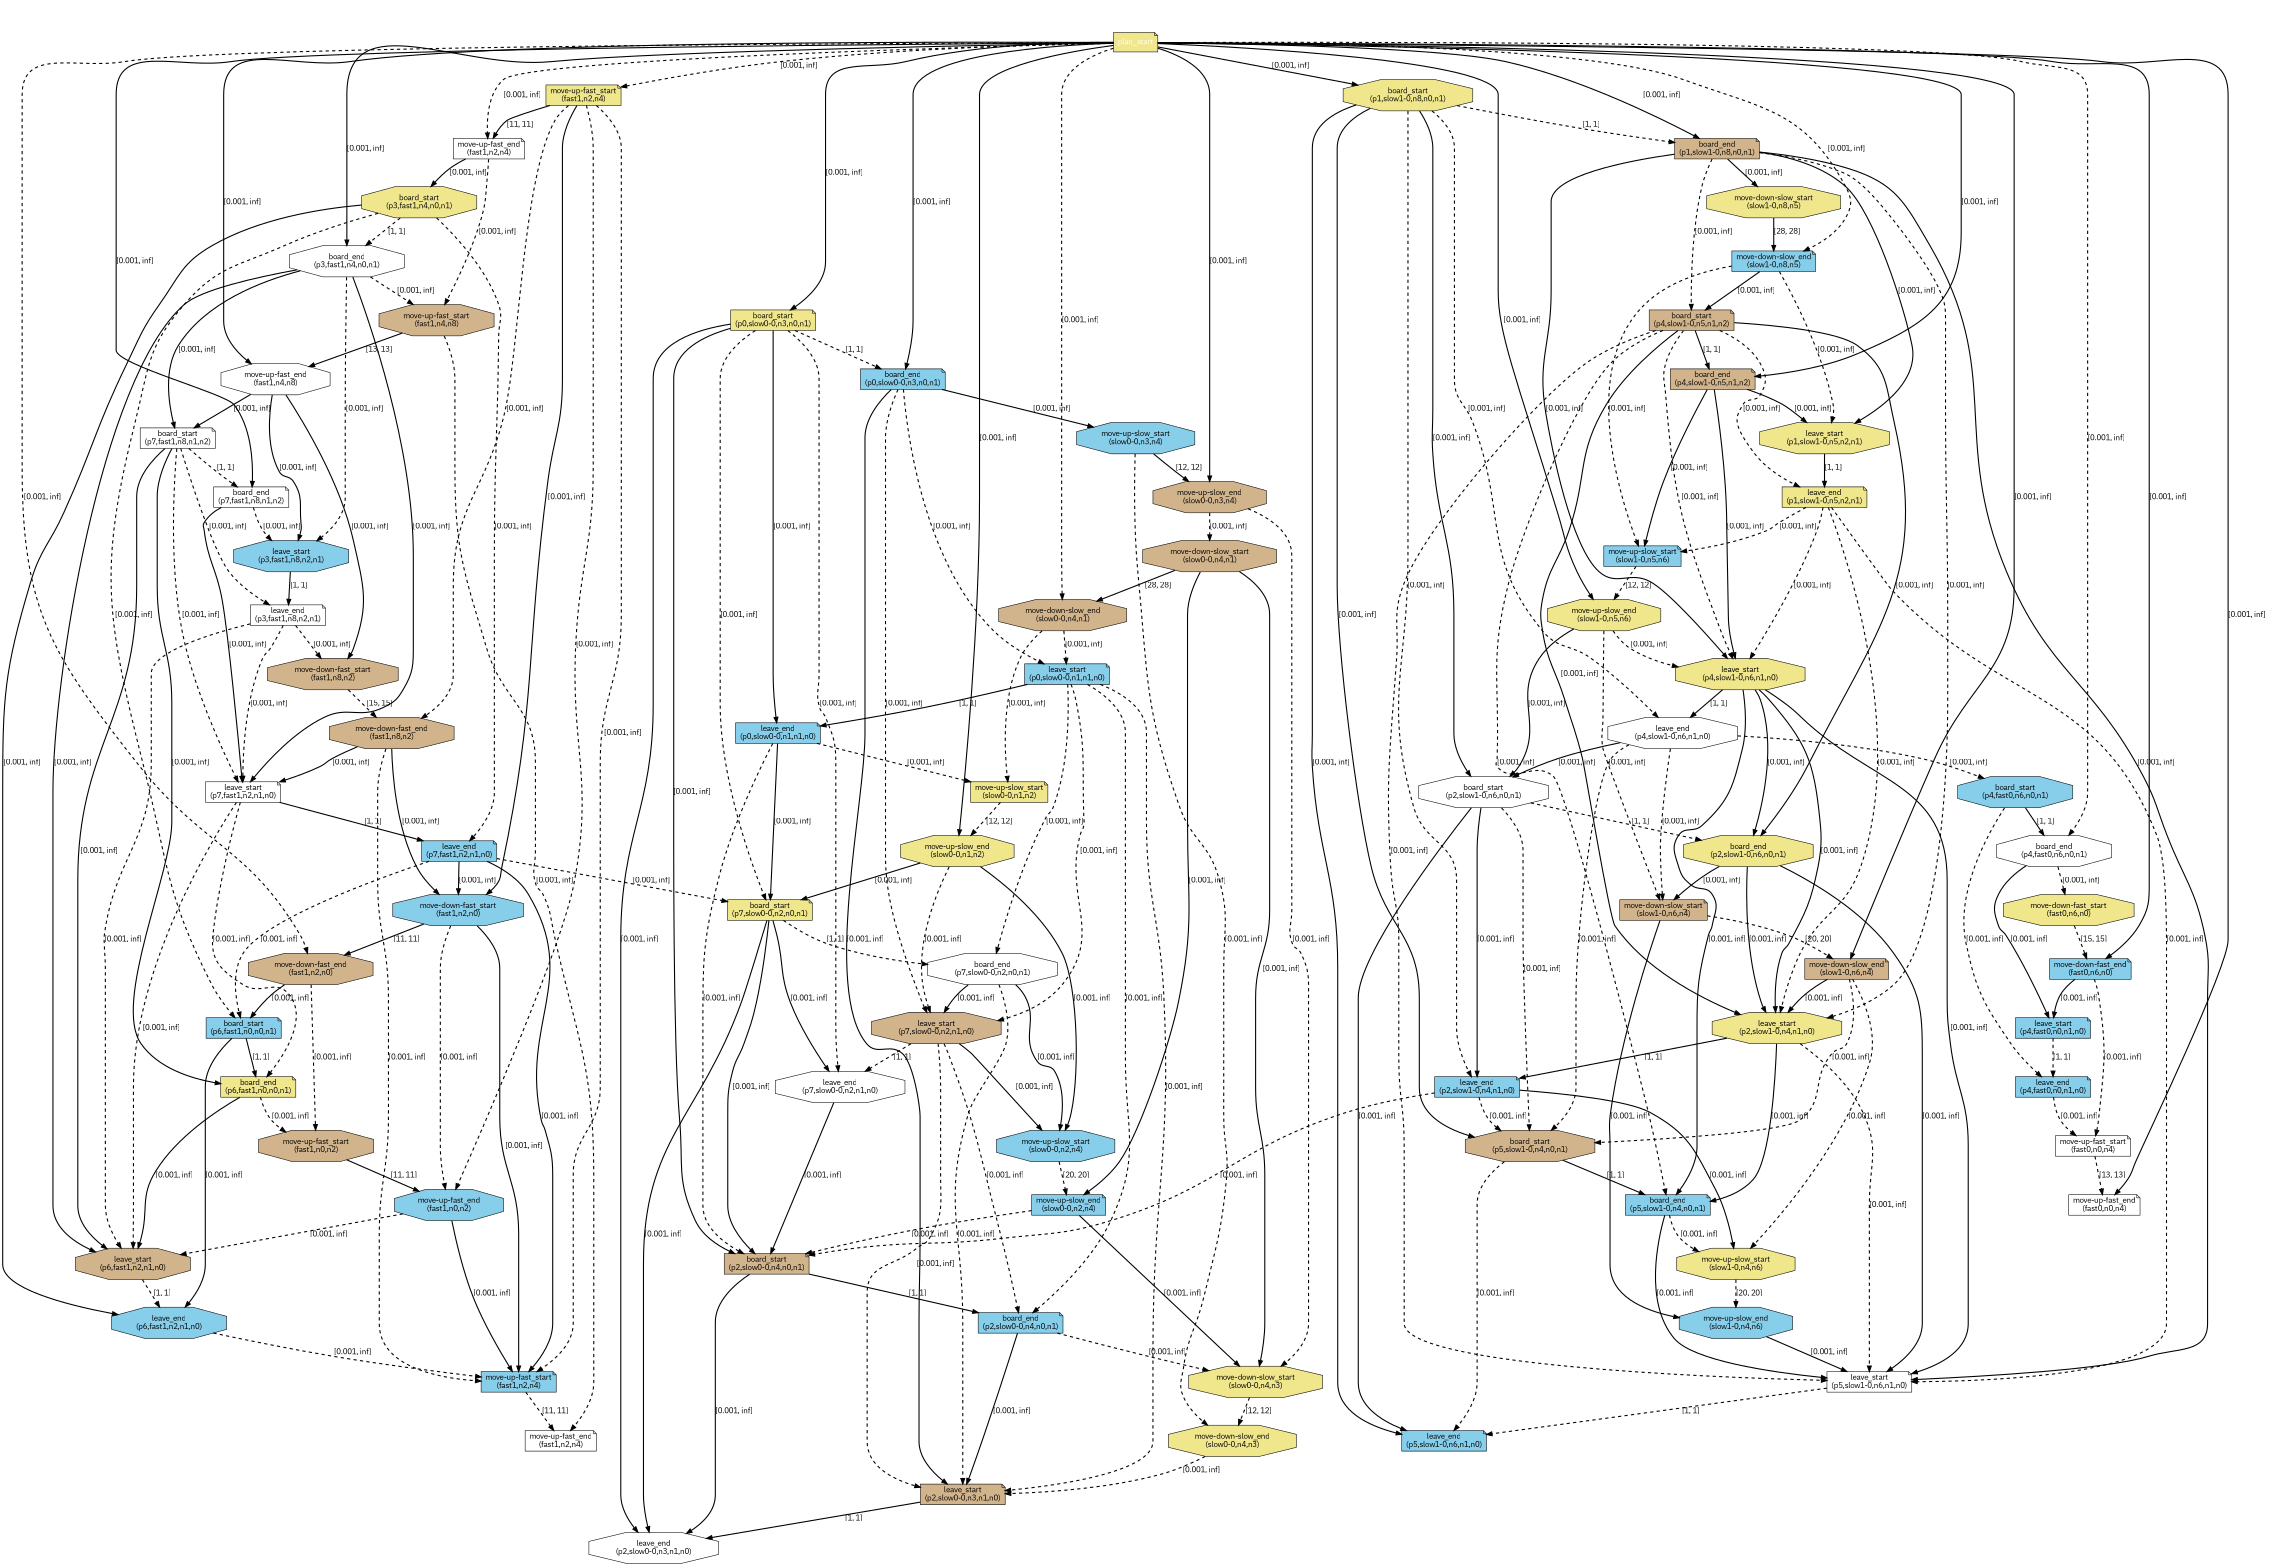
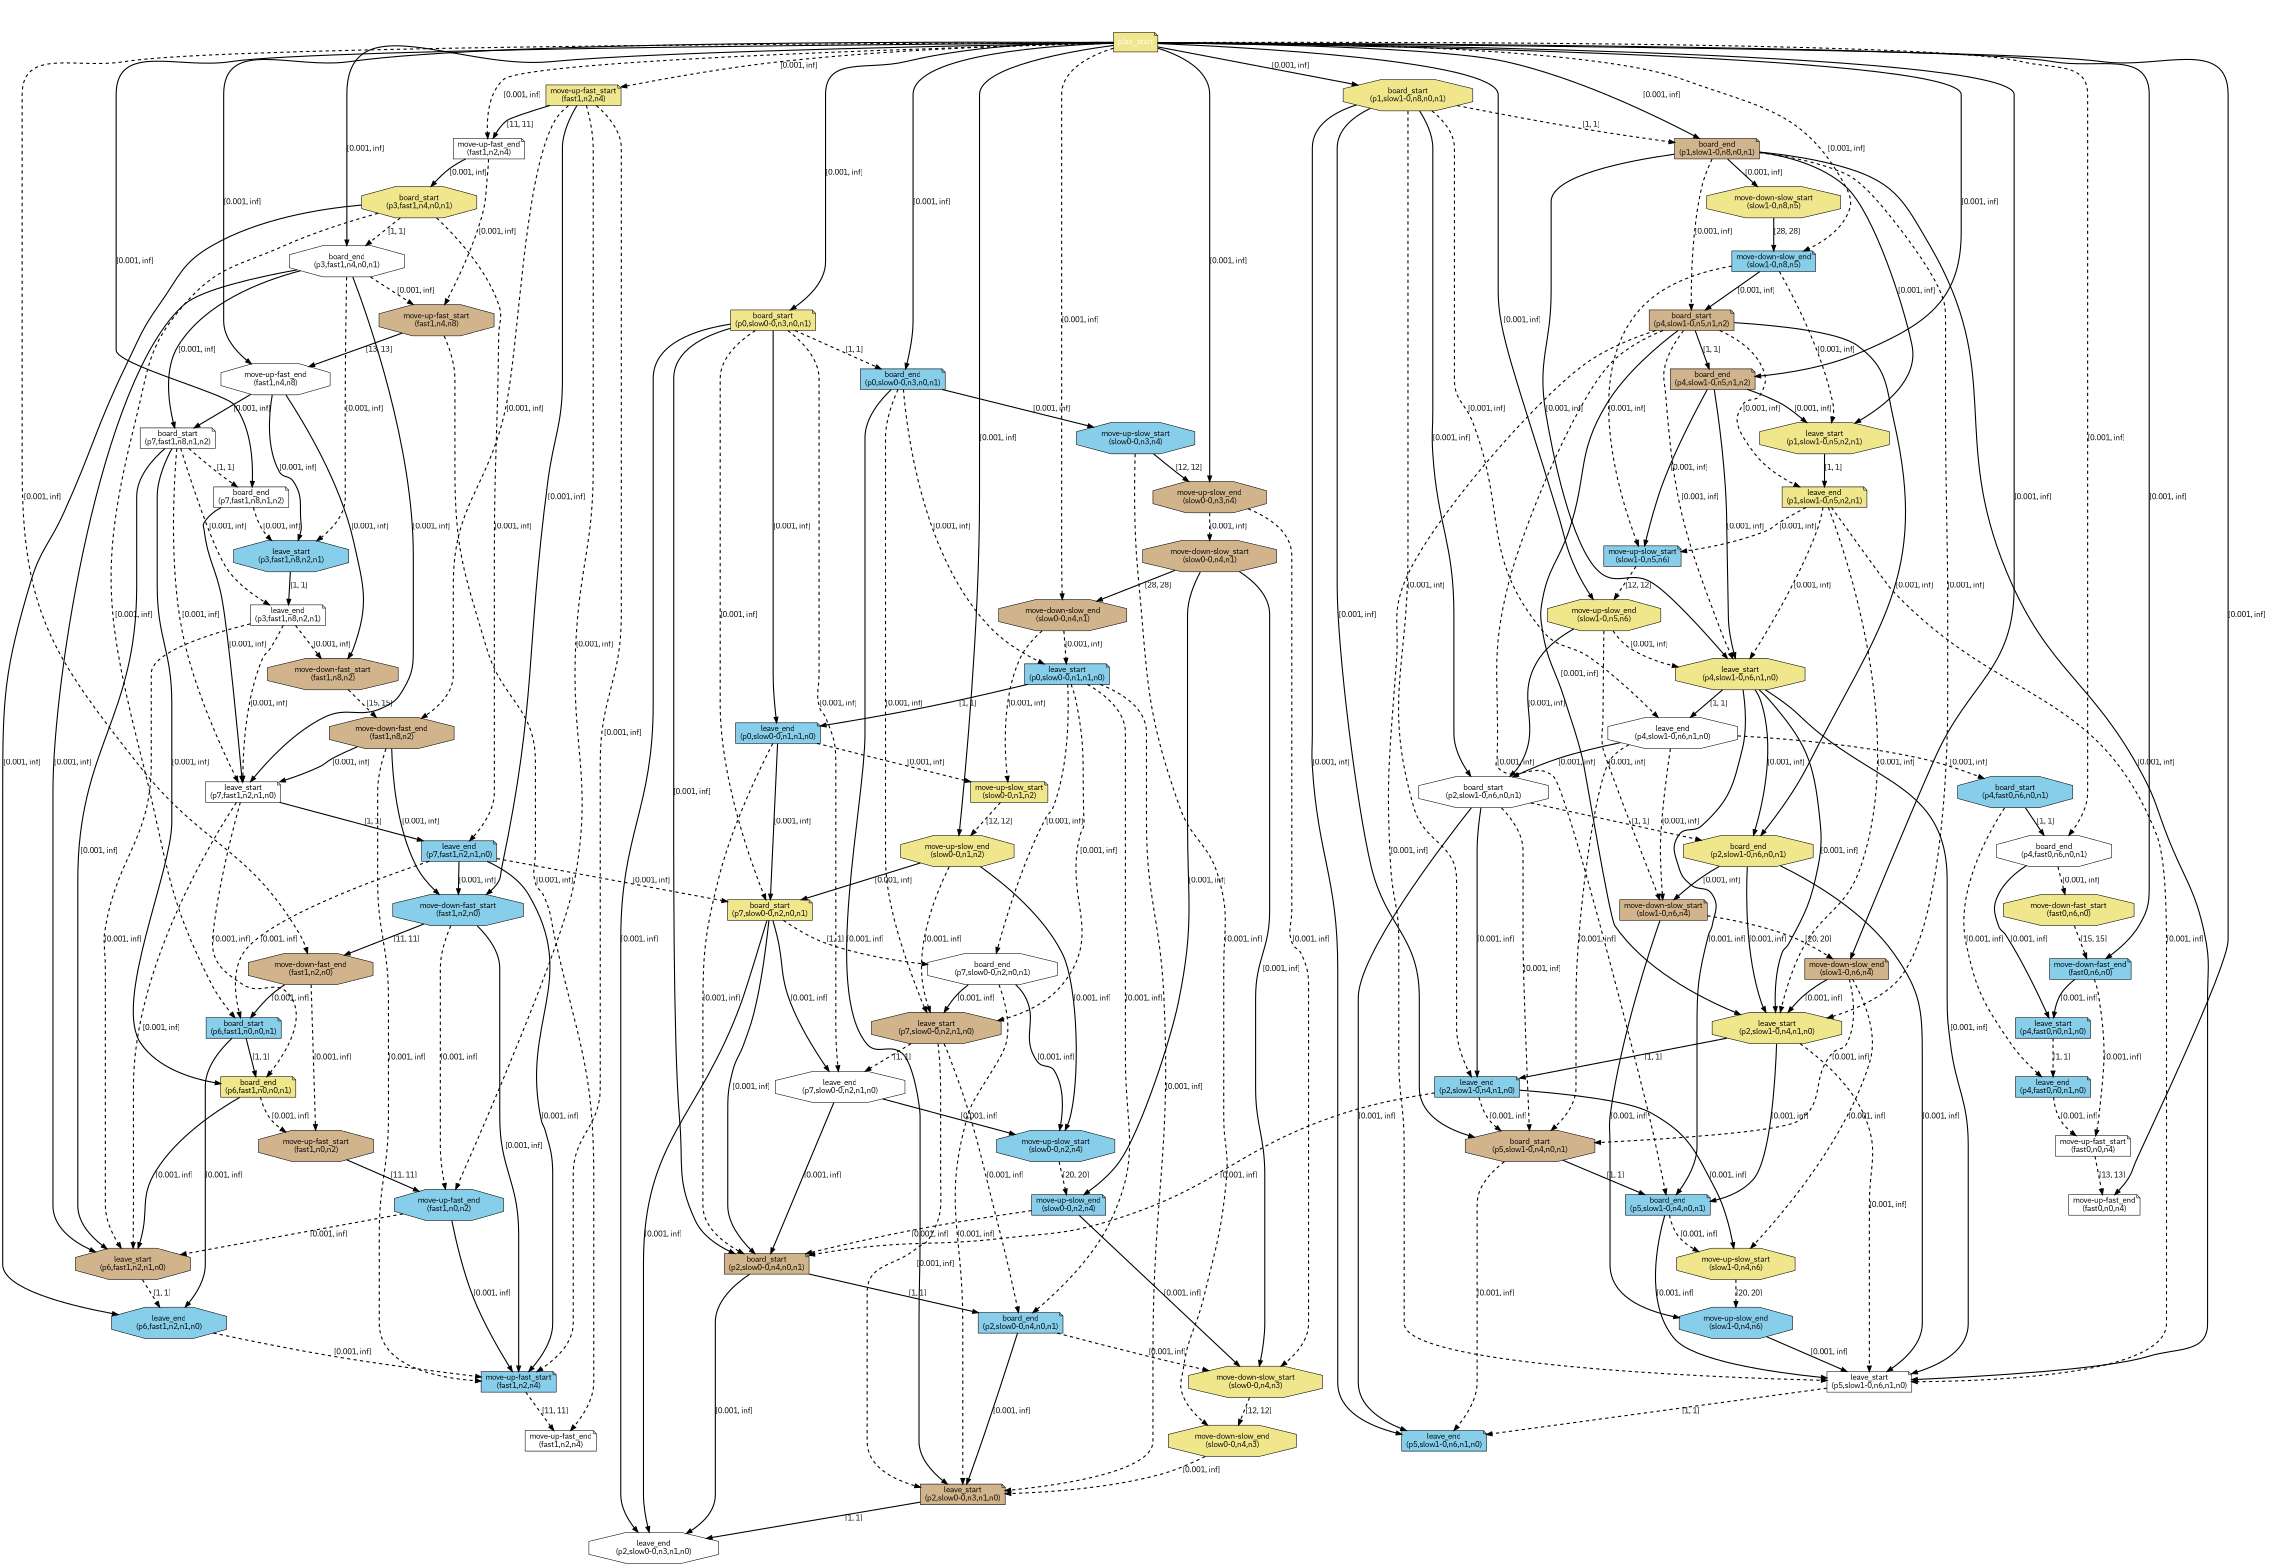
(1000, 1084) -> (946, 1116)
